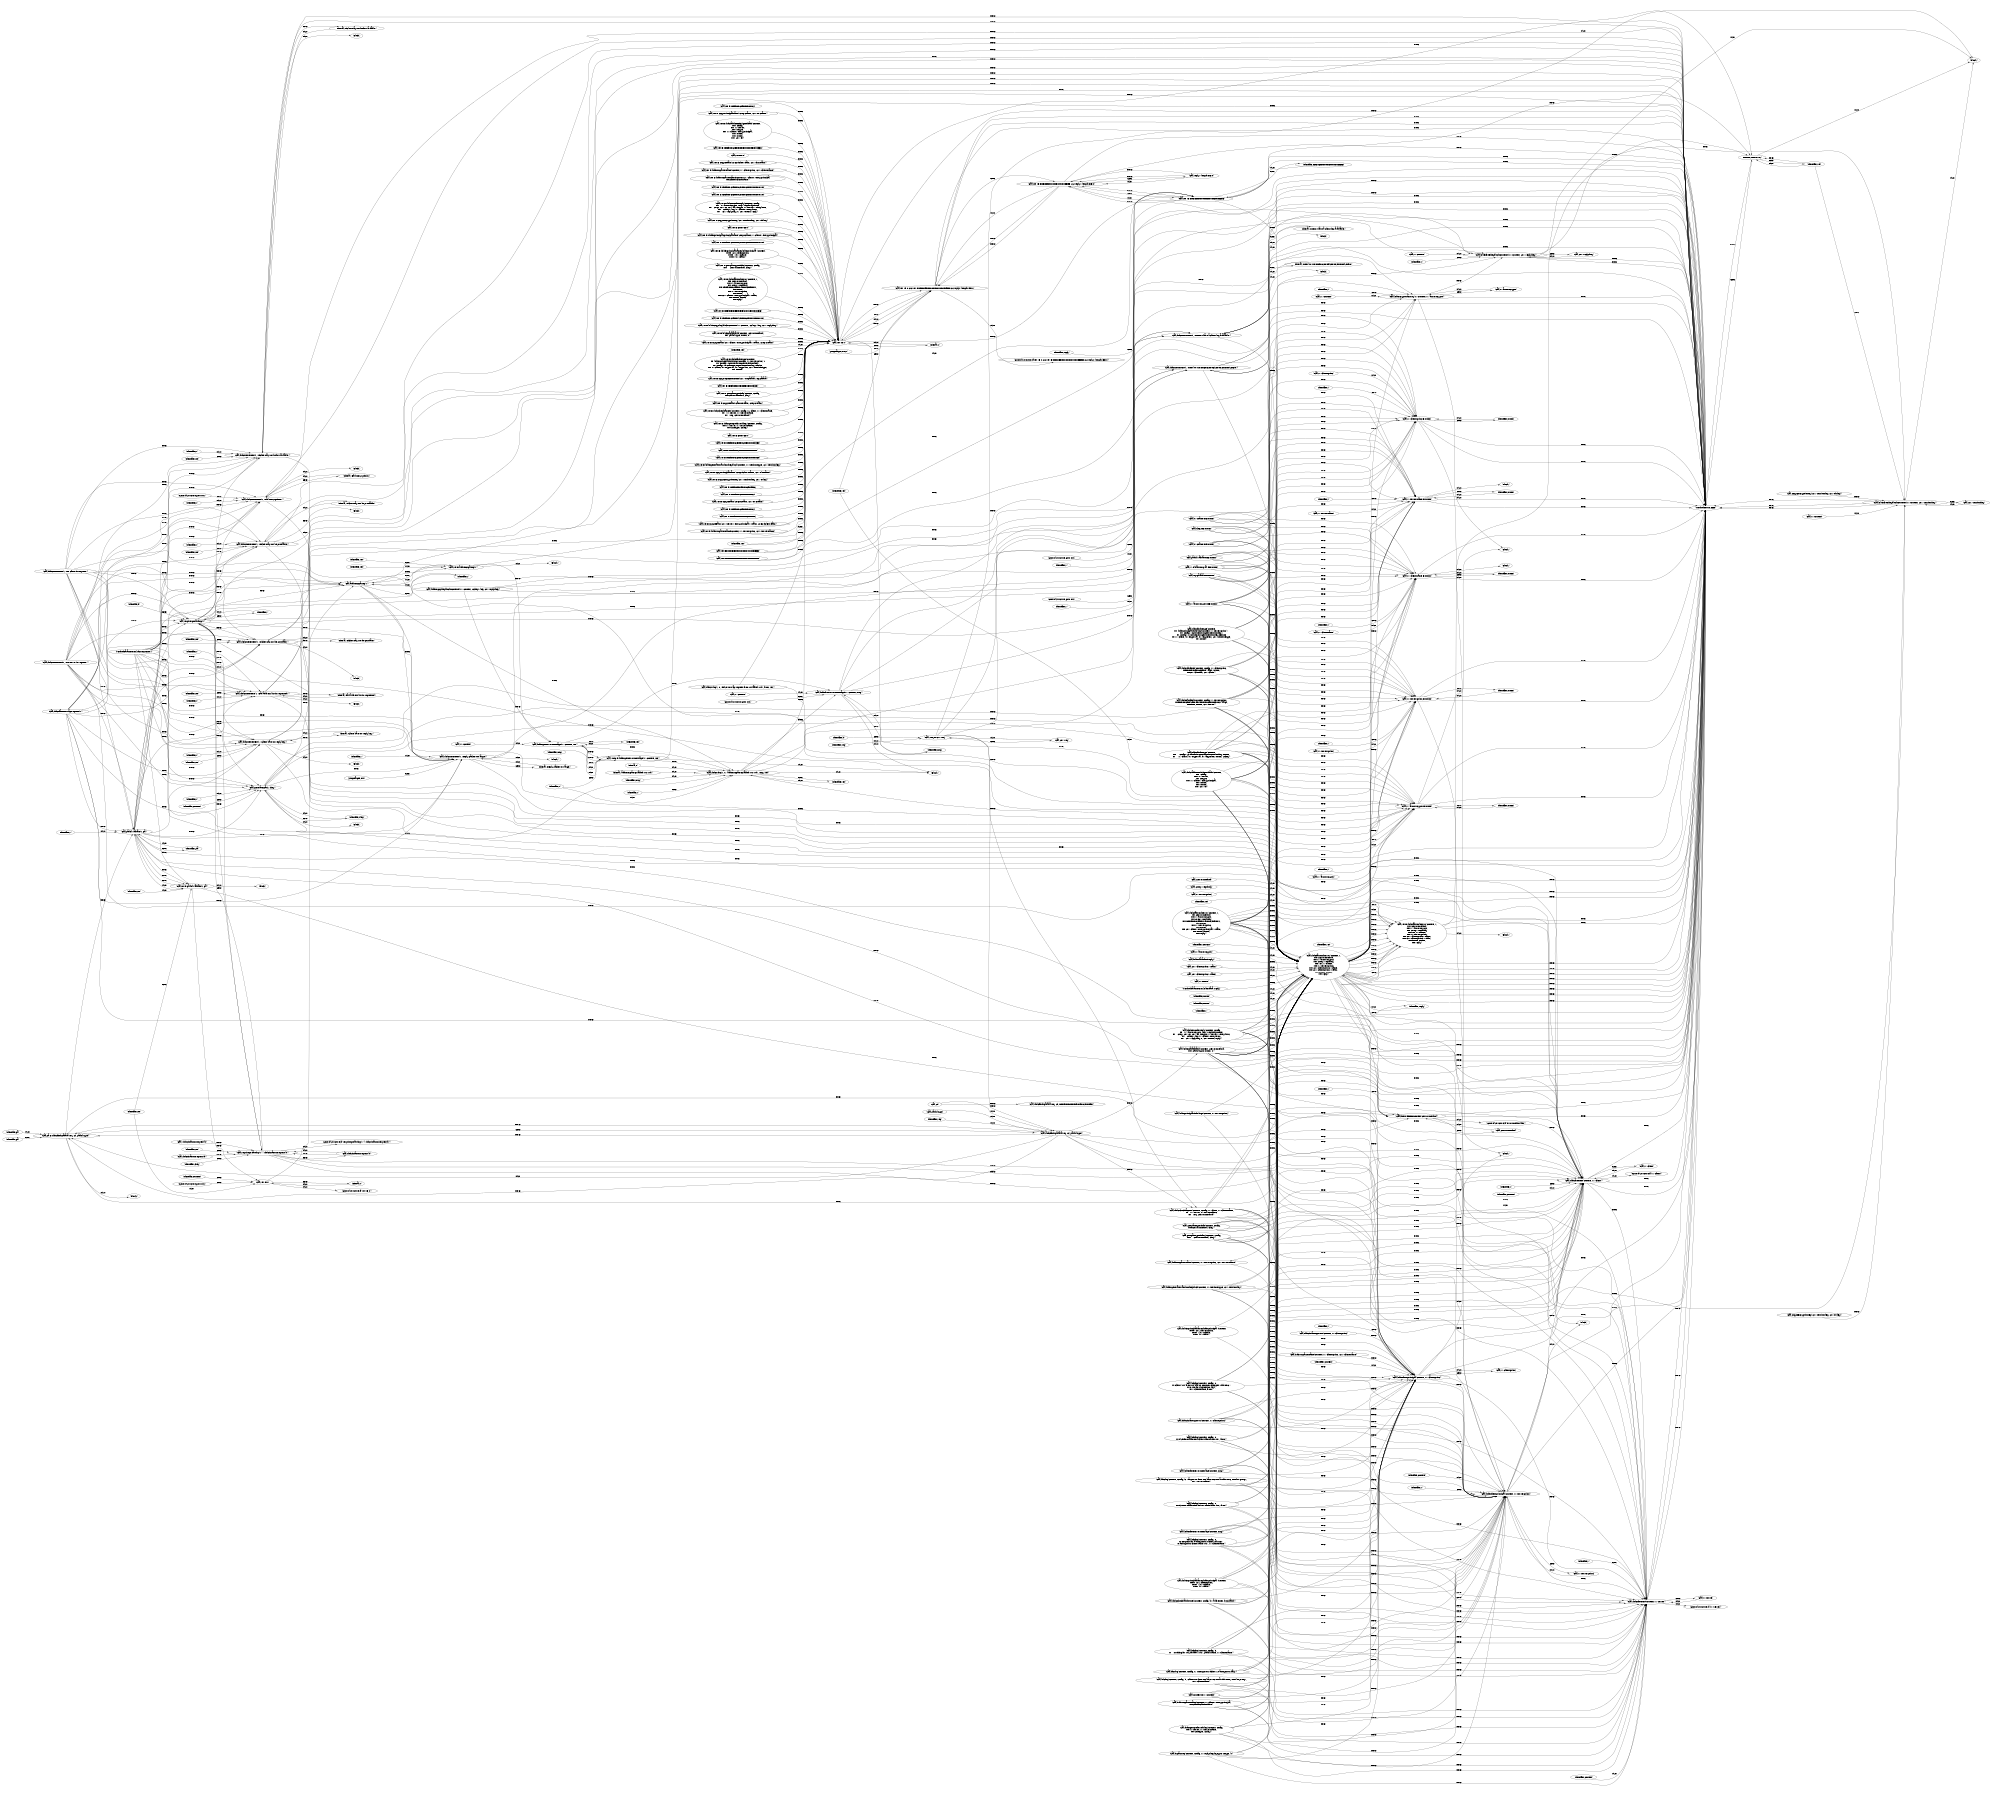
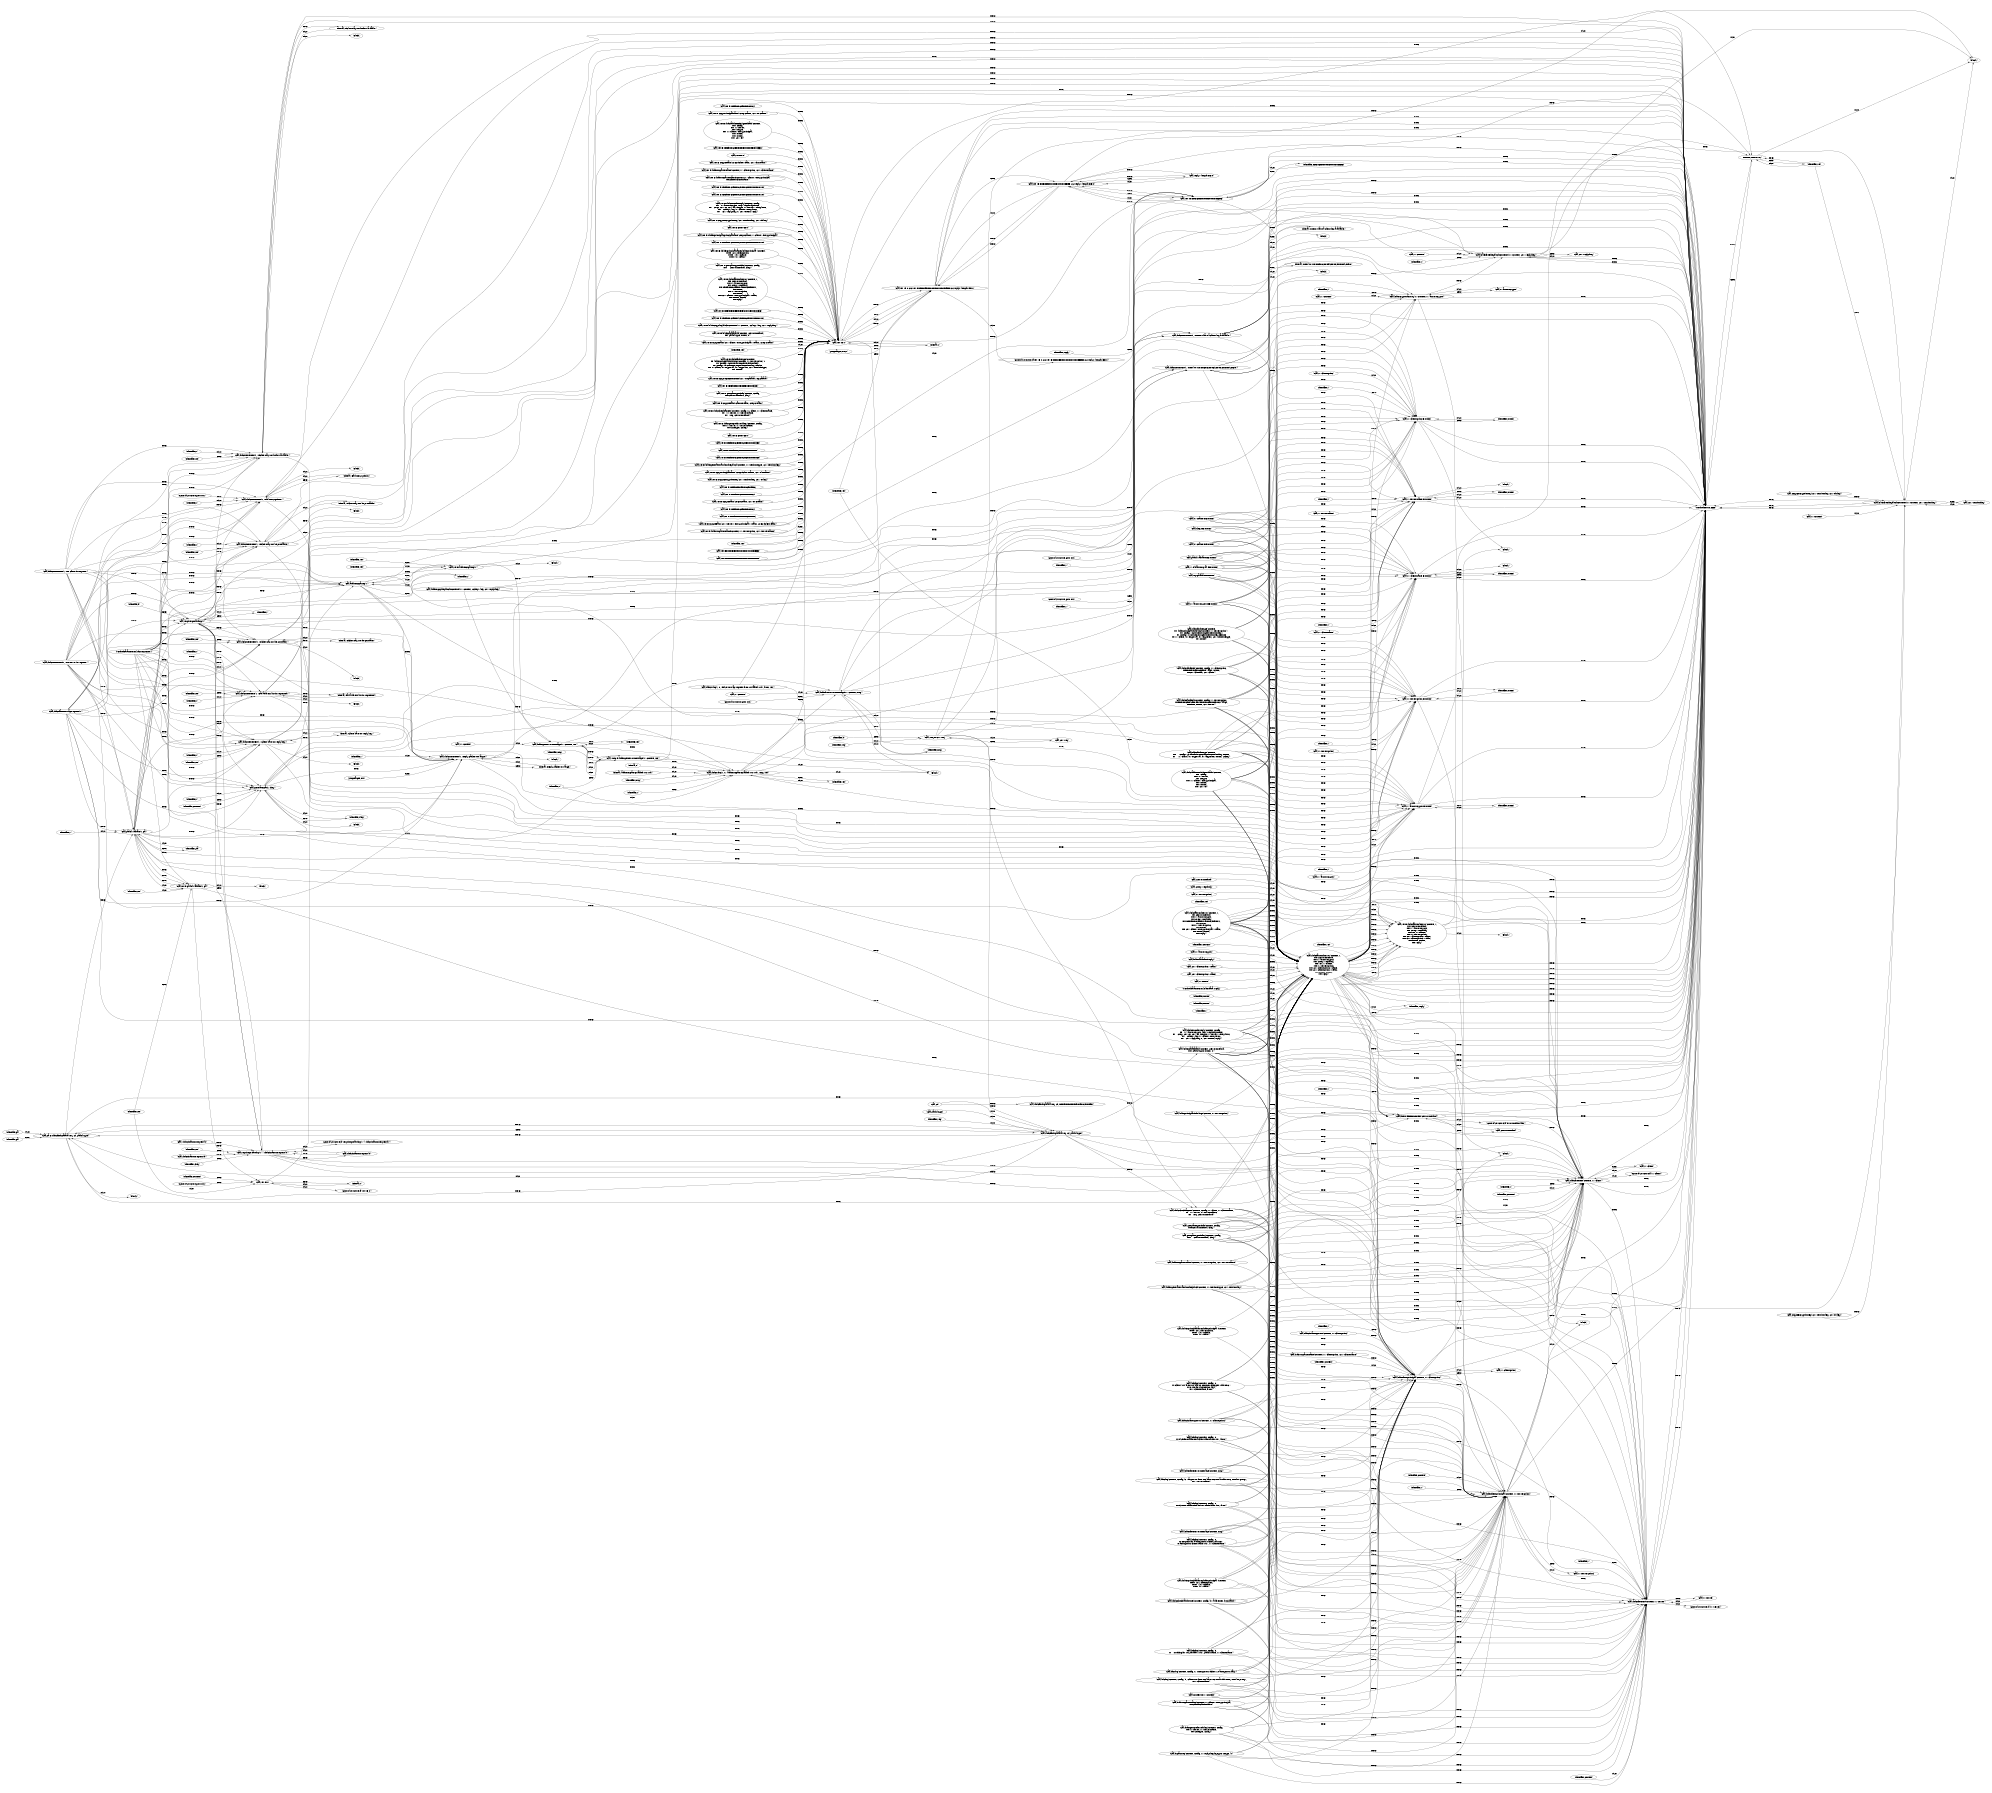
(1201, 199) -> (1201, 199)
(1323, 526) -> (1323, 526)
